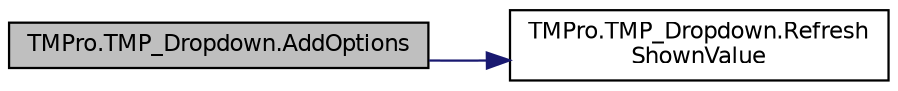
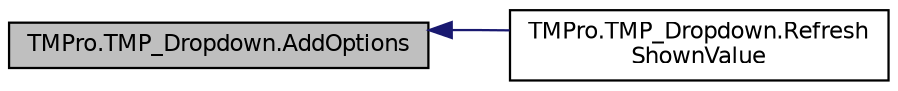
(458, 61) -> (481, 30)
